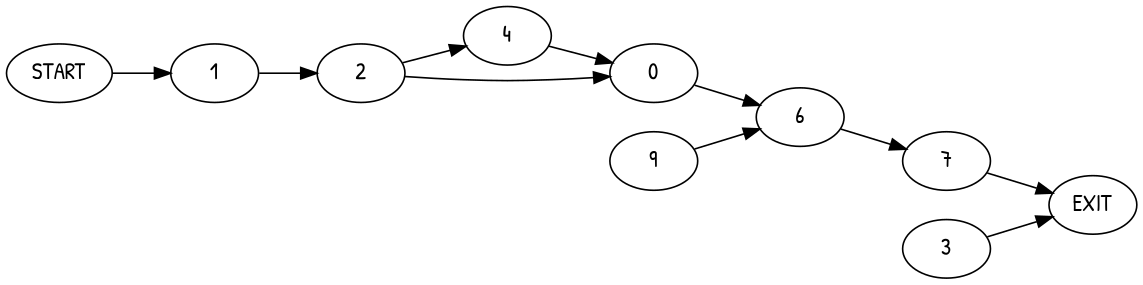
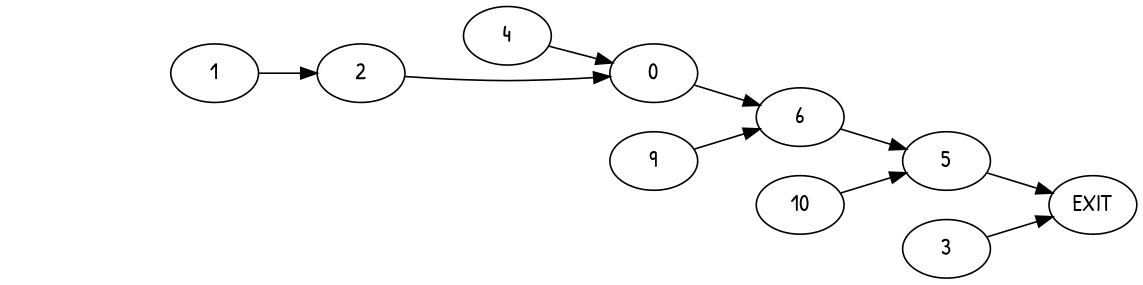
(426, 57) -> none
(59, 73) -> none
(947, 161) -> (947, 161)
none -> (800, 205)
